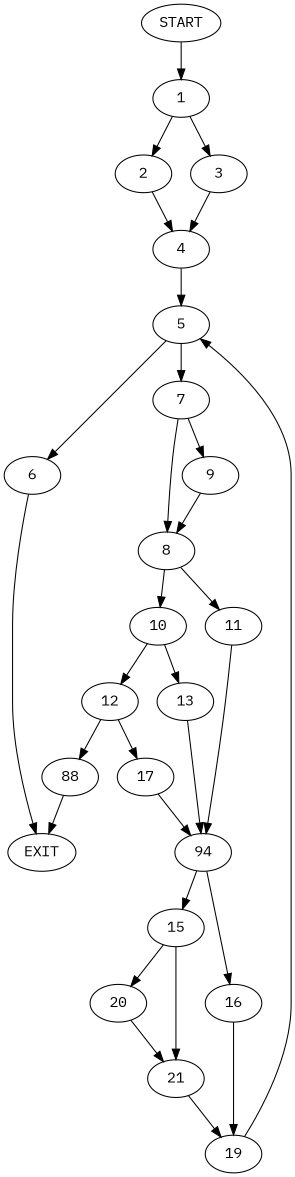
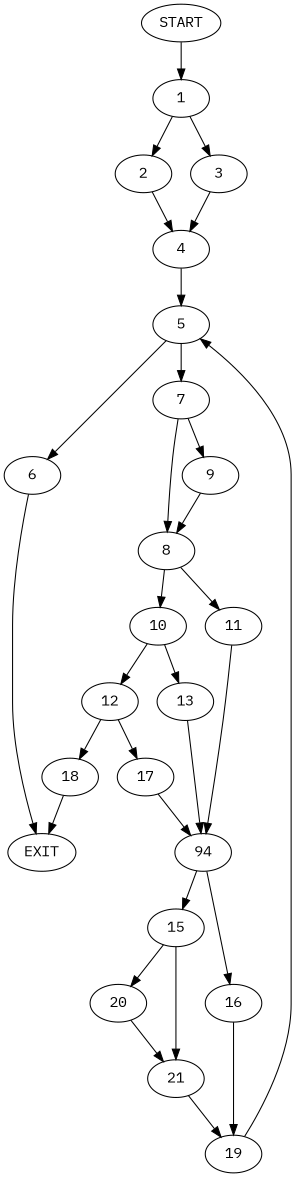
(70, 777) -> (70, 777)
